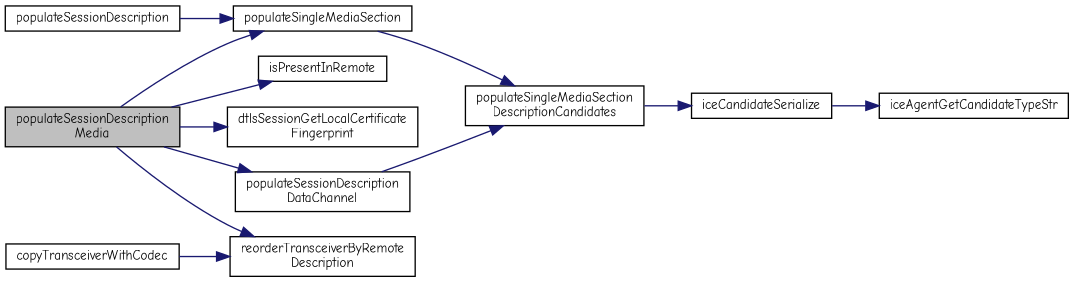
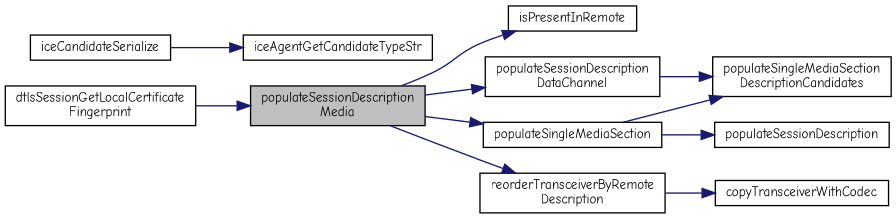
(200, 19) -> (682, 135)
(661, 106) -> none
(197, 127) -> (216, 106)
(198, 257) -> (684, 193)
